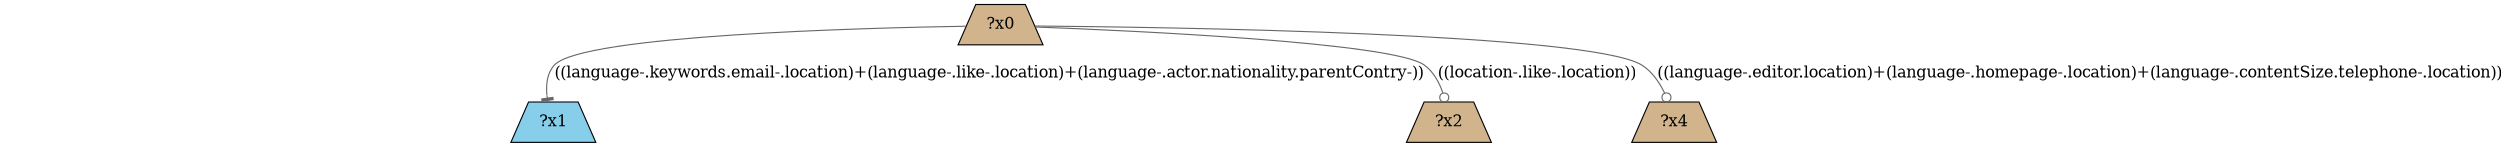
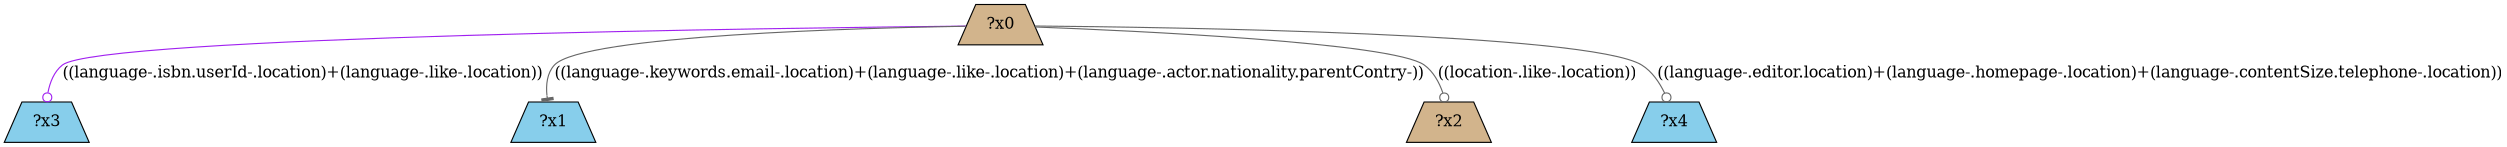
none -> (47, 122)
(1674, 122) -> (1674, 122)
